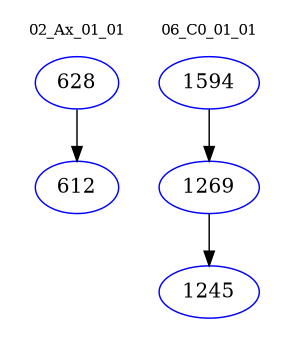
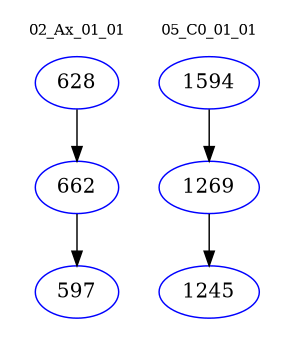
(209, 31) -> (209, 31)
(77, 187) -> (77, 187)
none -> (77, 292)
